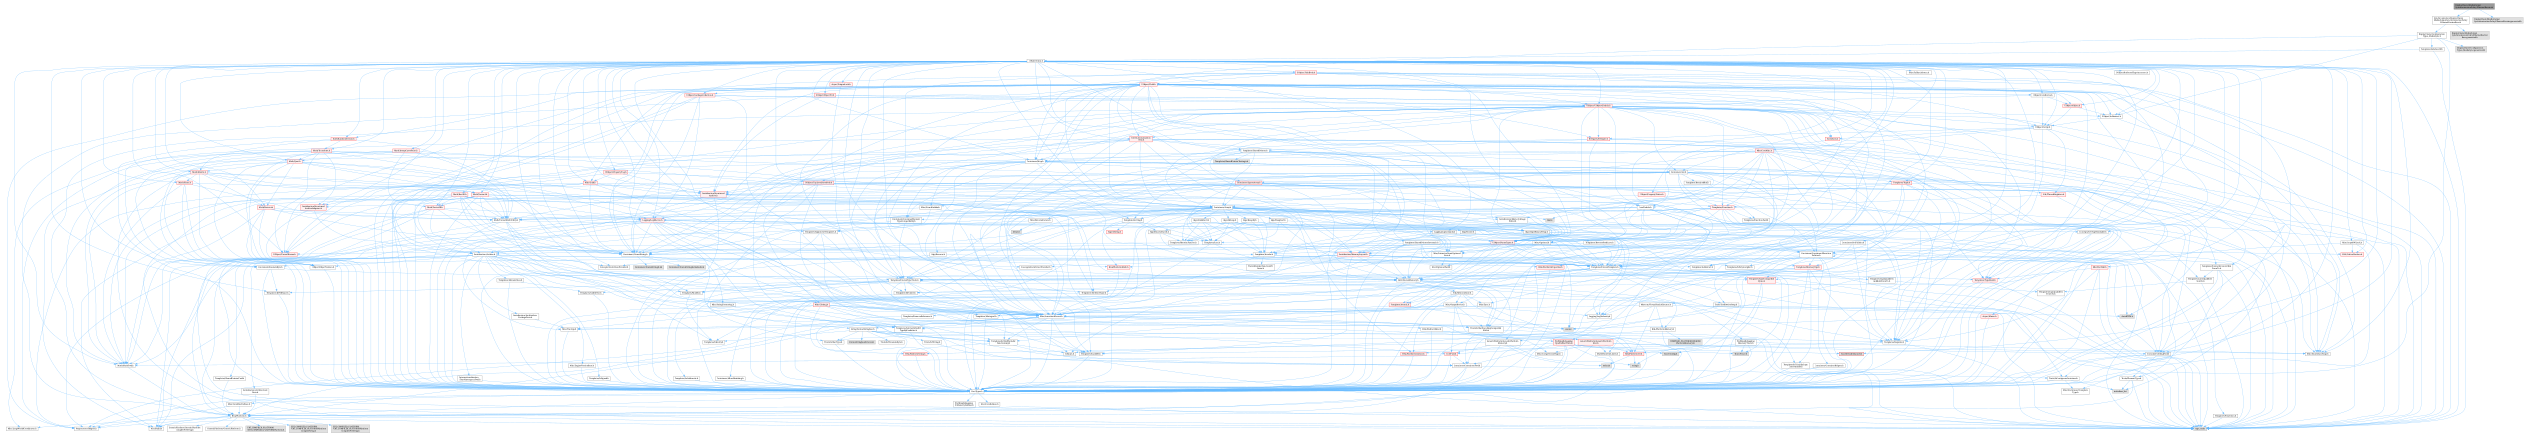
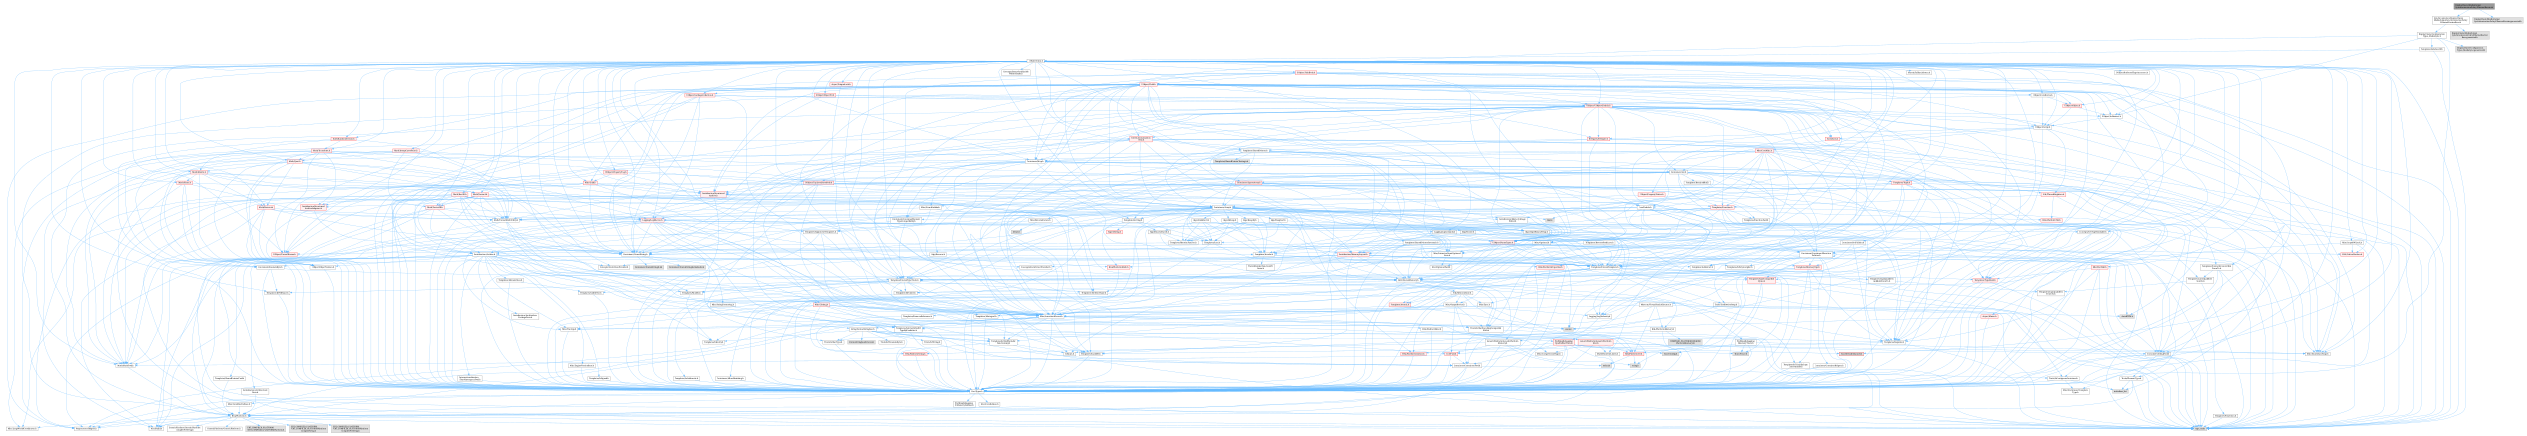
none -> (1016, 73)
(1919, 73) -> (1919, 73)
none -> (166, 211)
none -> (2052, 220)
(548, 323) -> (516, 299)
